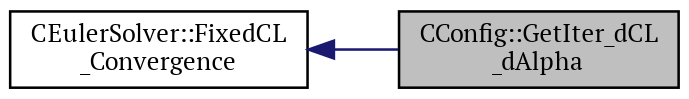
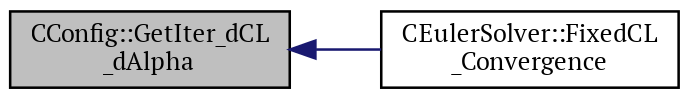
(366, 50) -> (349, 50)
